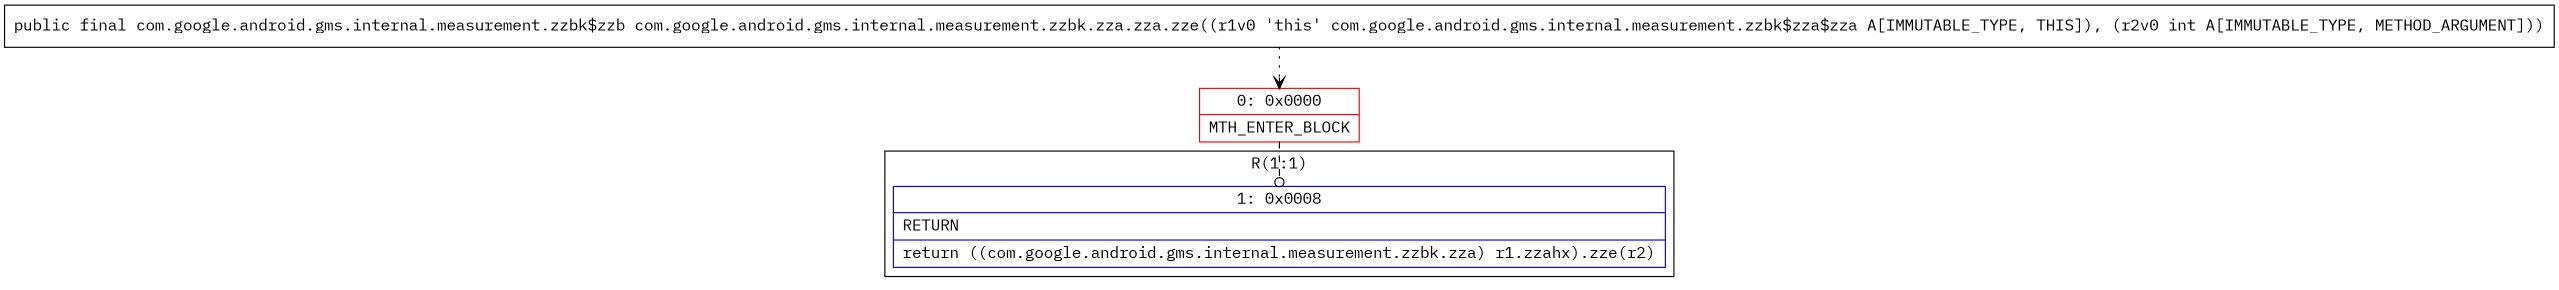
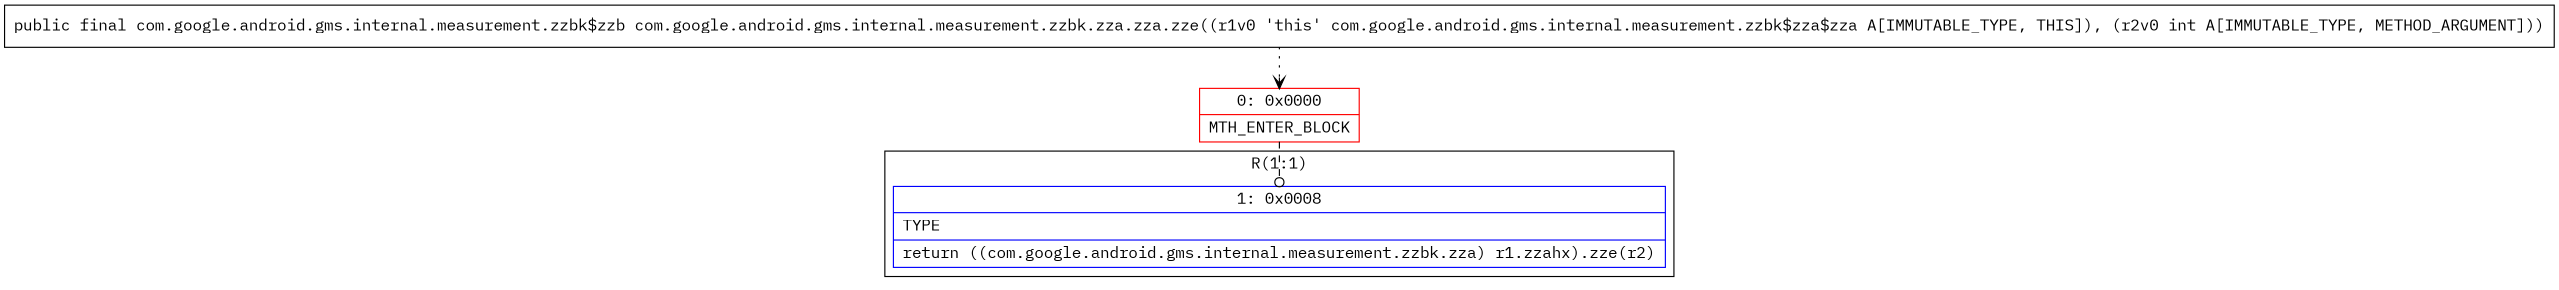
(931, 226) -> (922, 226)
